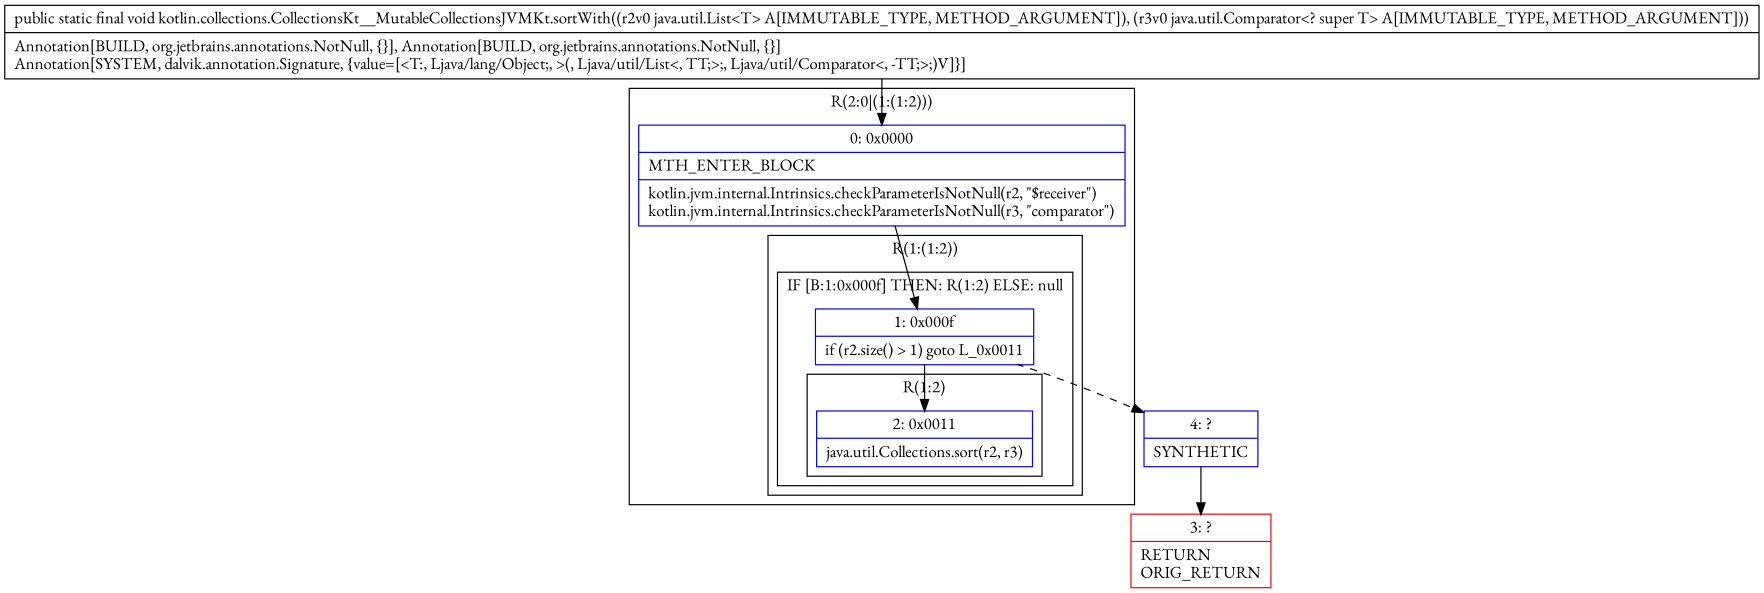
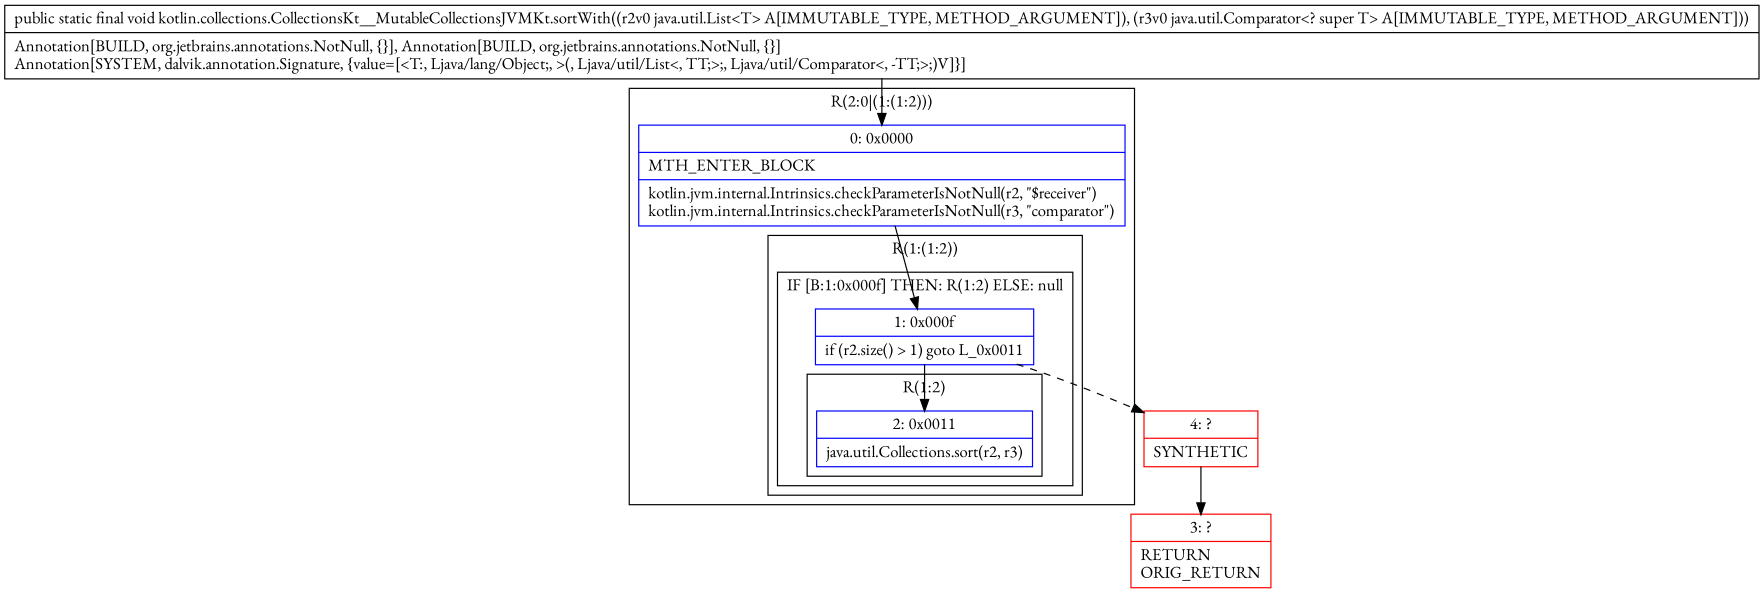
(1201, 439) -> (1201, 439)
